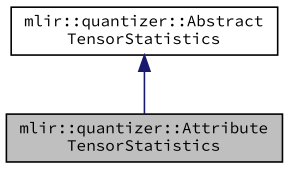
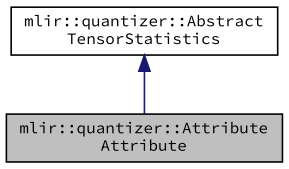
(144, 138) -> (144, 138)
